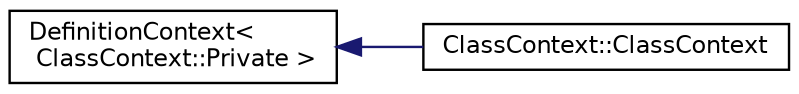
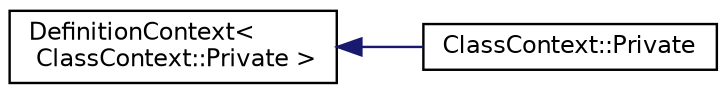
(606, 47) -> (570, 47)
